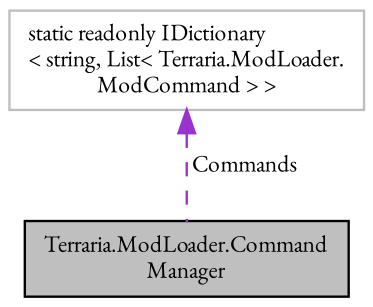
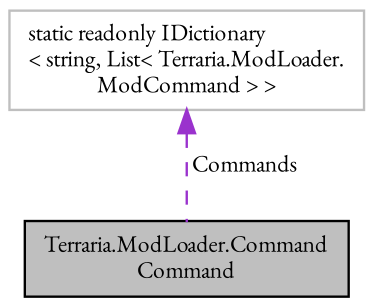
(187, 259) -> (187, 259)
